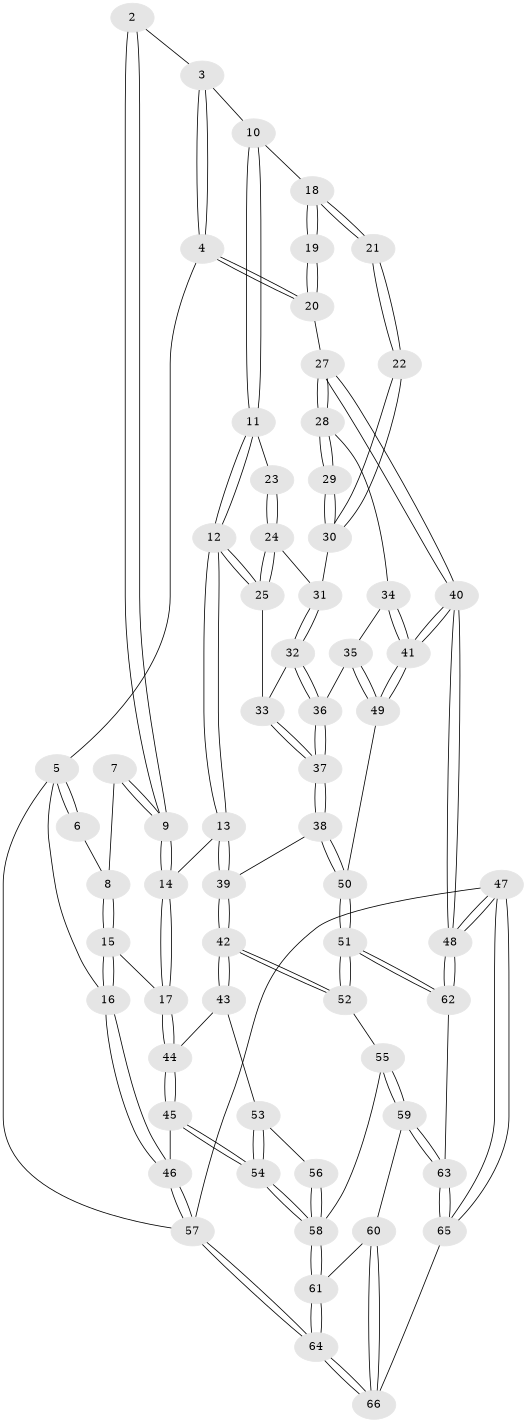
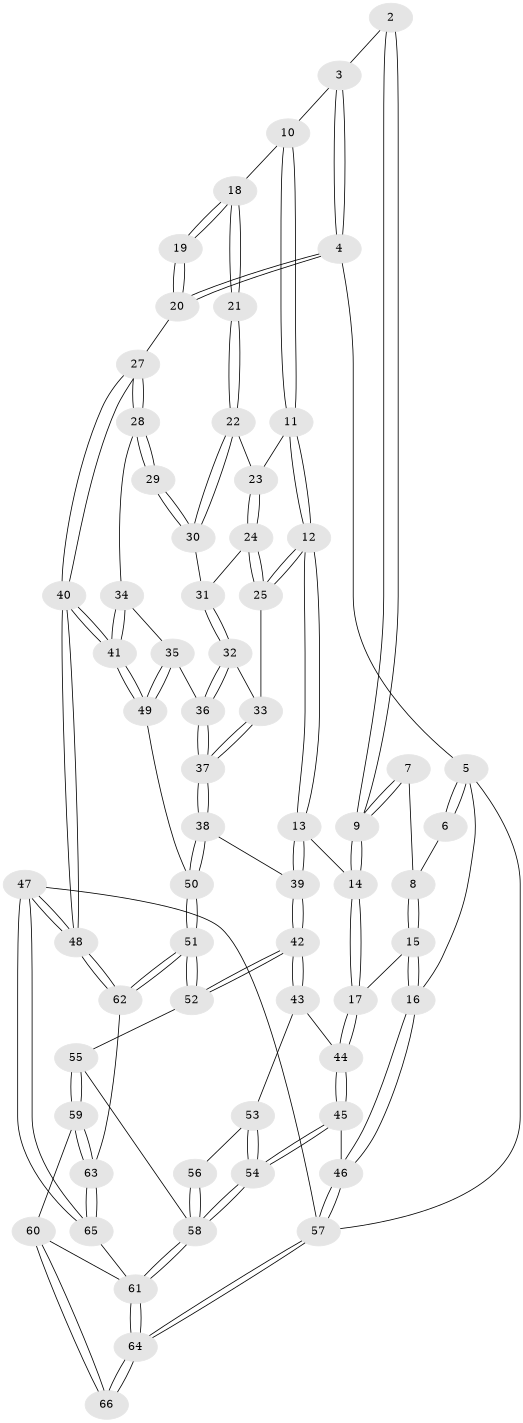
none -> (245, 451)
(410, 1318) -> (114, 1260)
